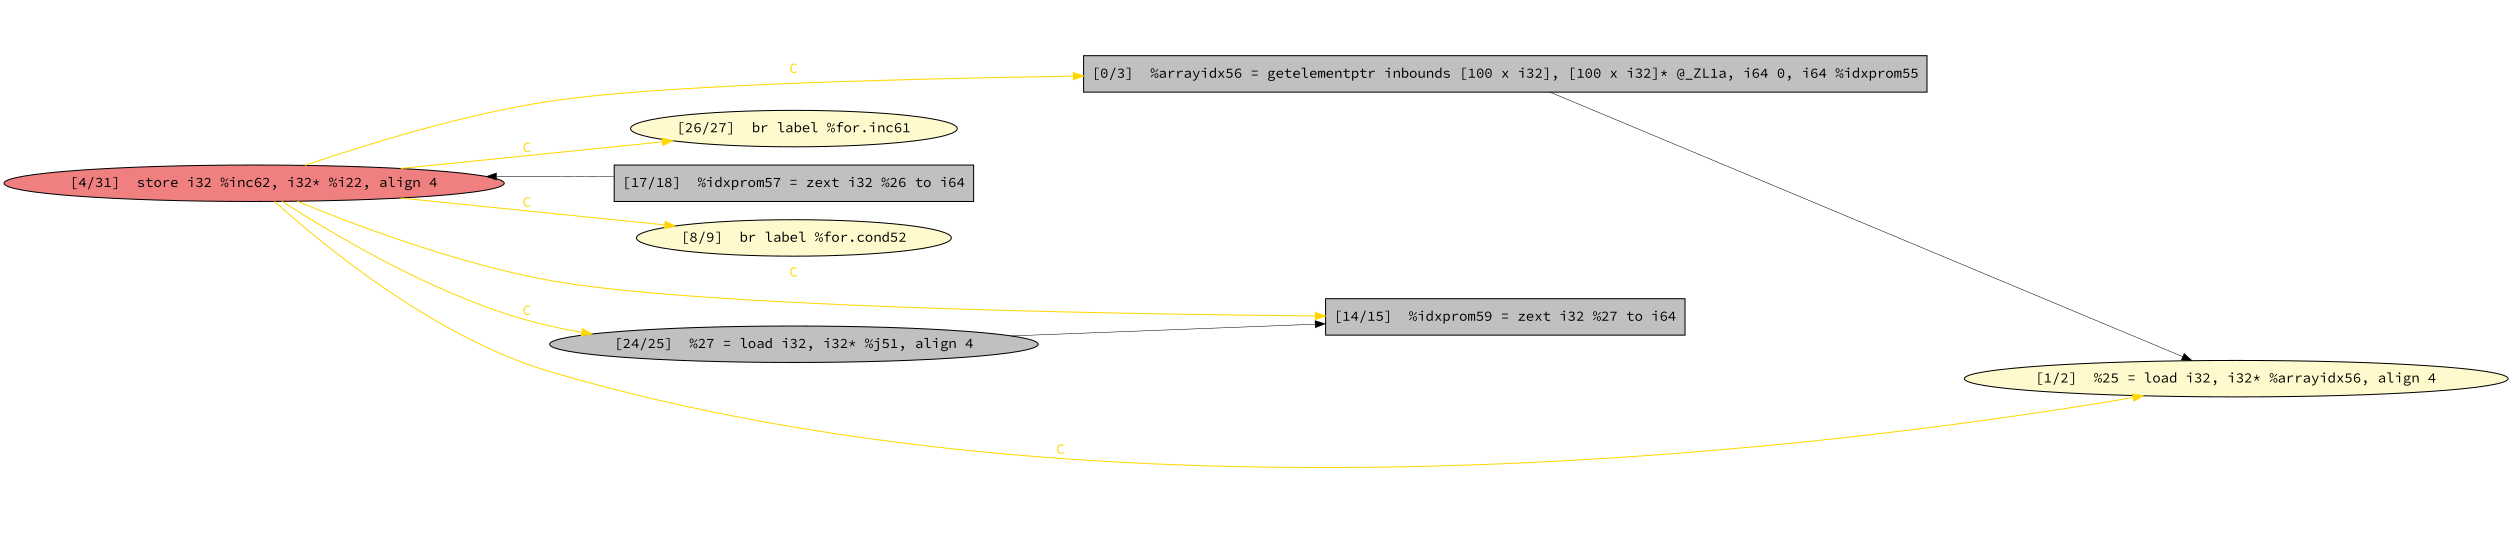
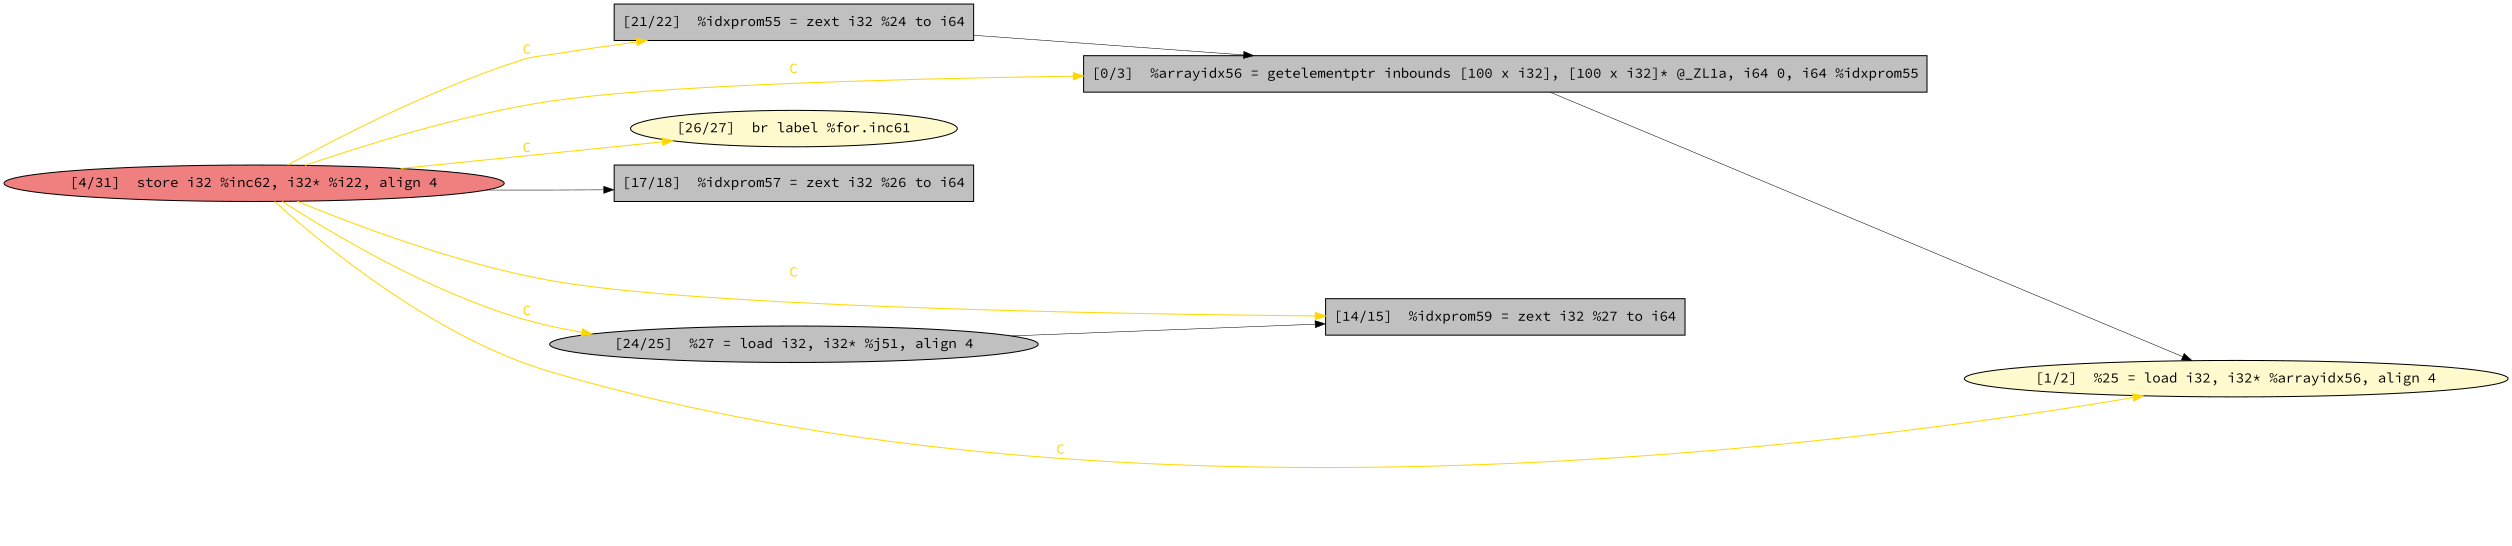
none -> (794, 22)
(555, 176) -> (545, 190)
(794, 238) -> none
